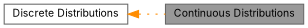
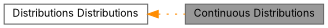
(66, 14) -> (76, 14)
